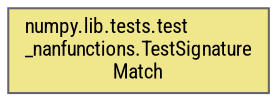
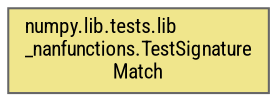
(139, 51) -> (139, 51)
